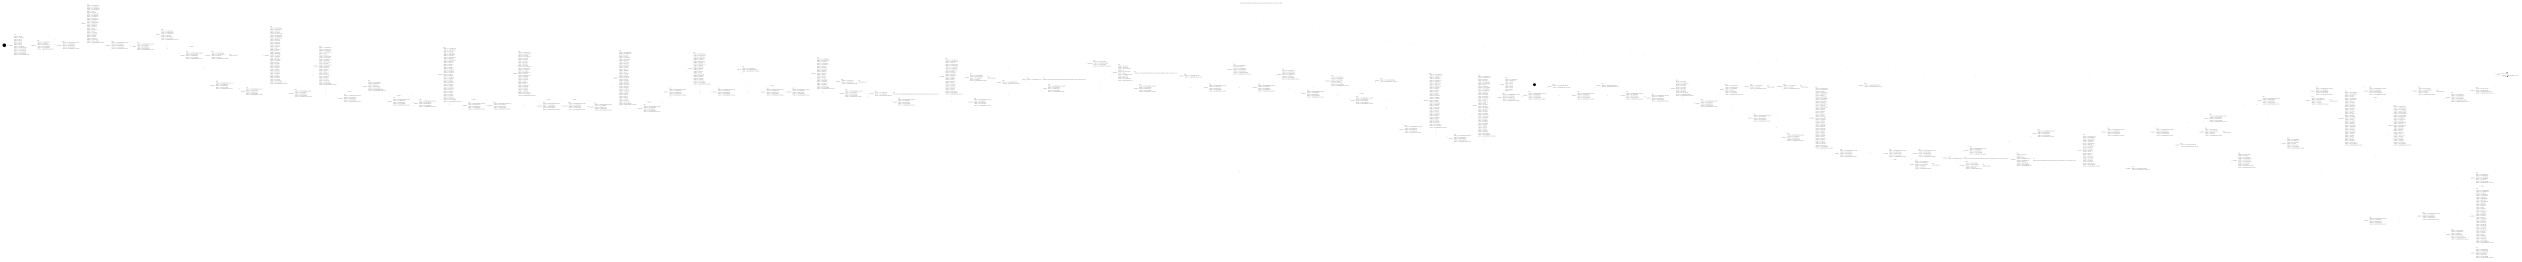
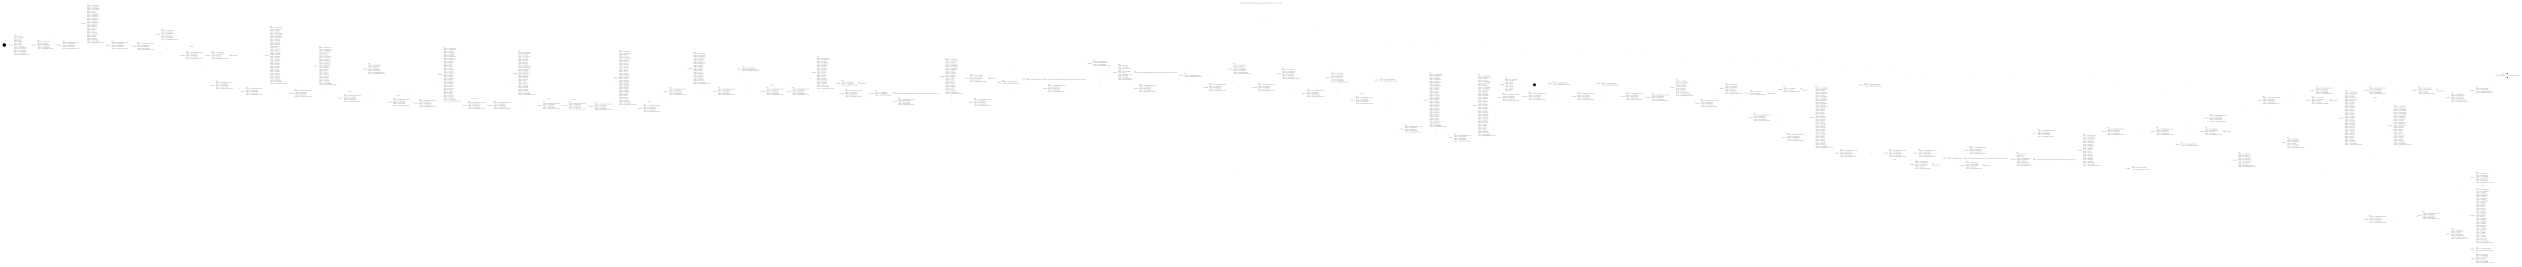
none -> (2482, 249)
